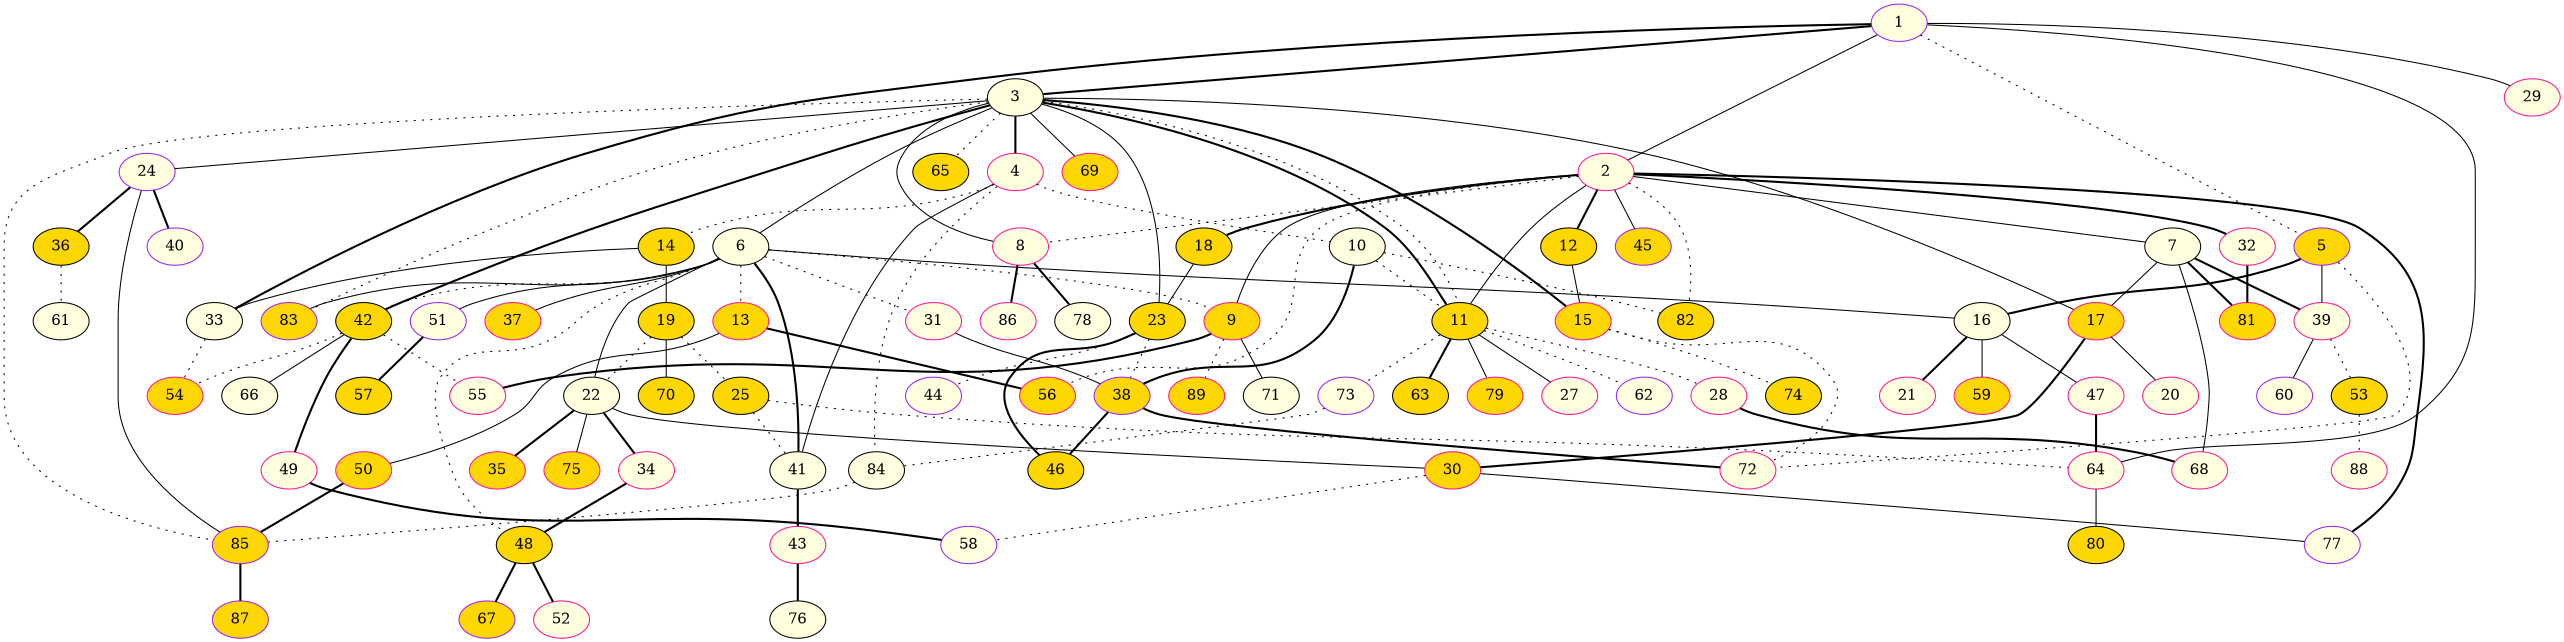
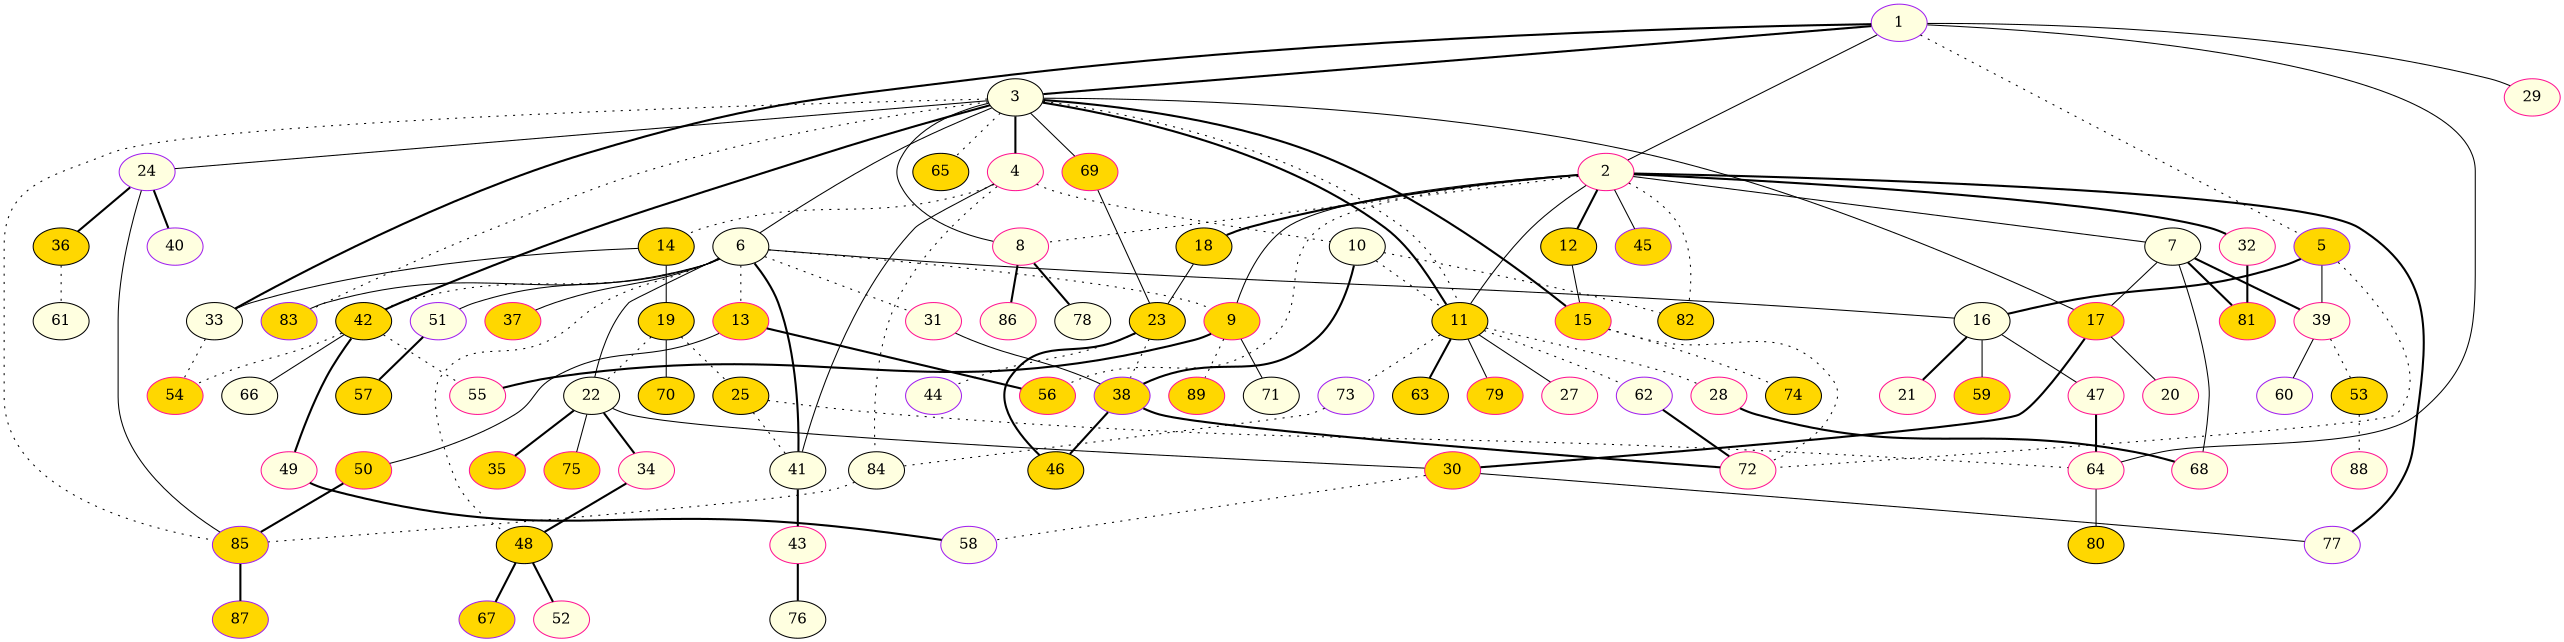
(1141, 177) -> (1124, 247)
none -> (1696, 433)
